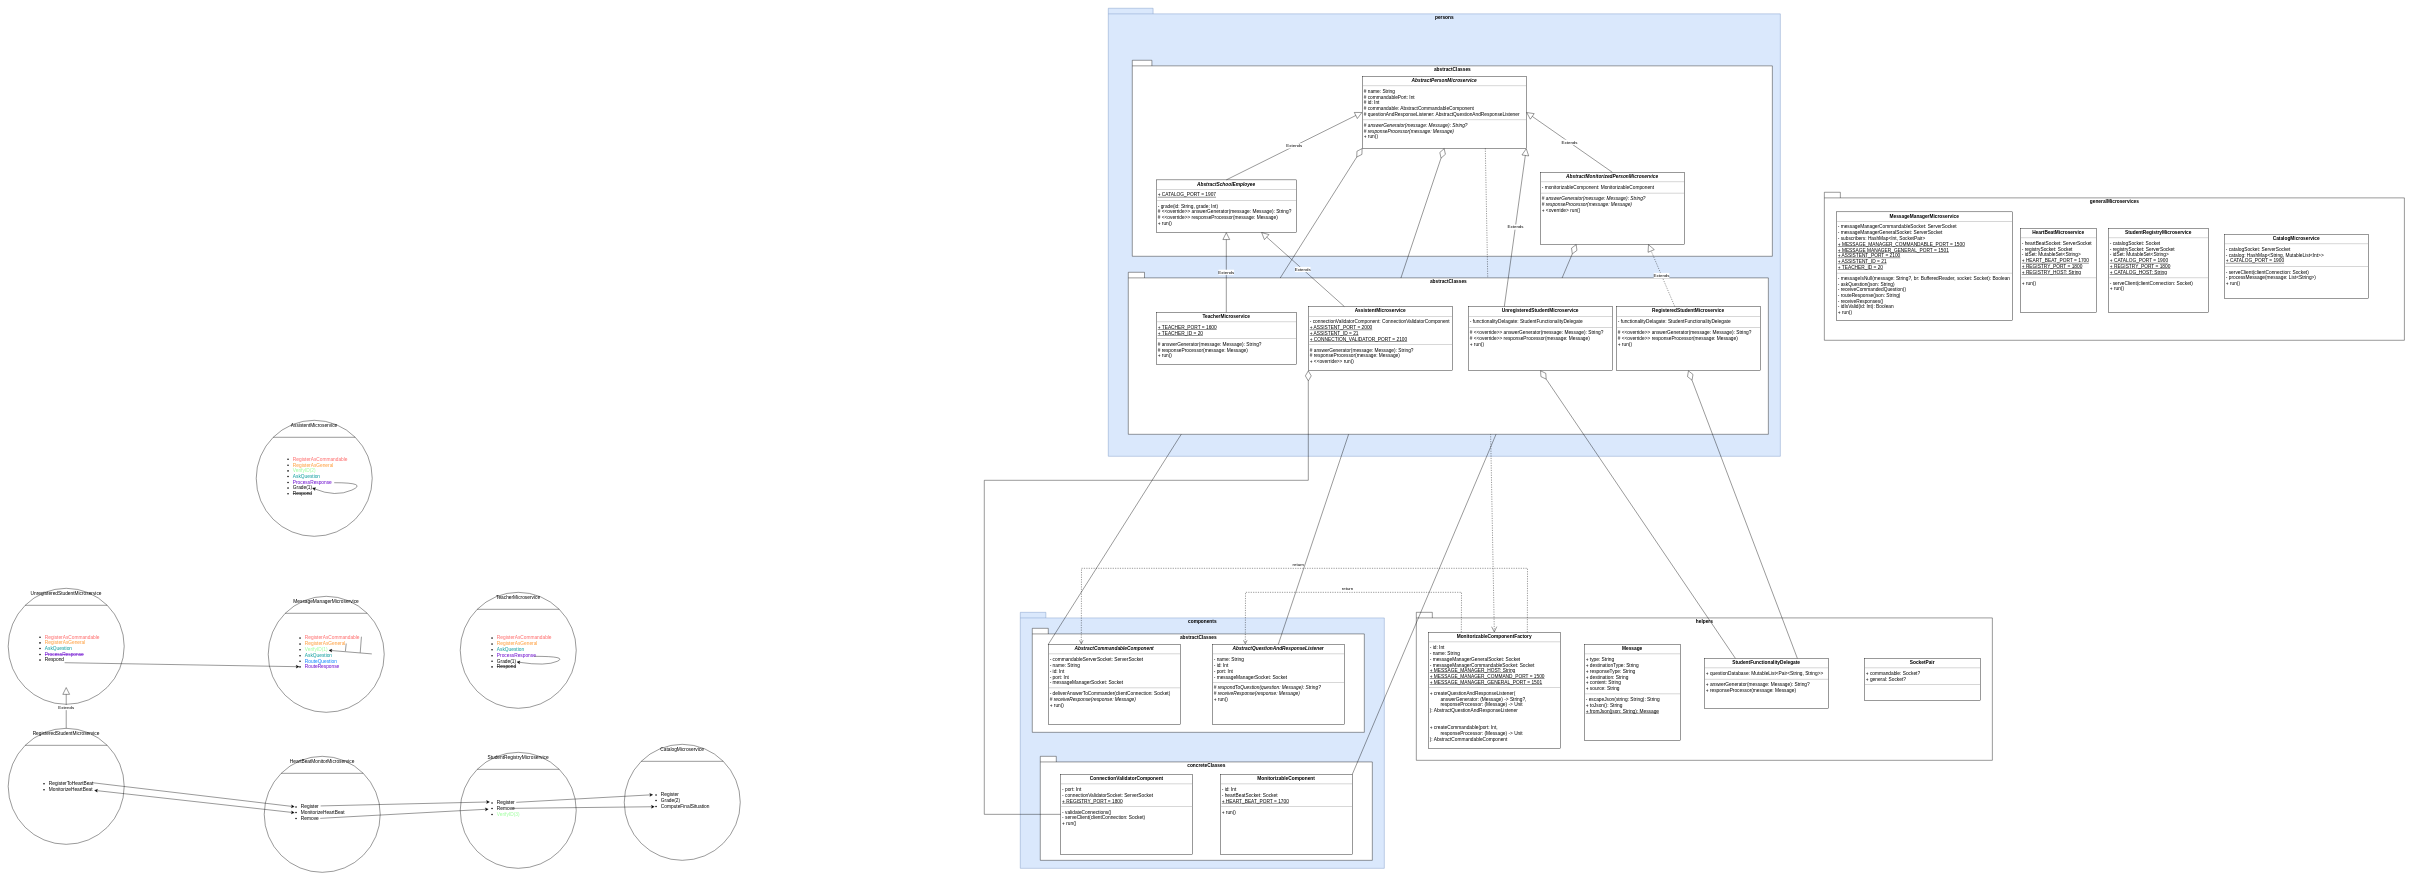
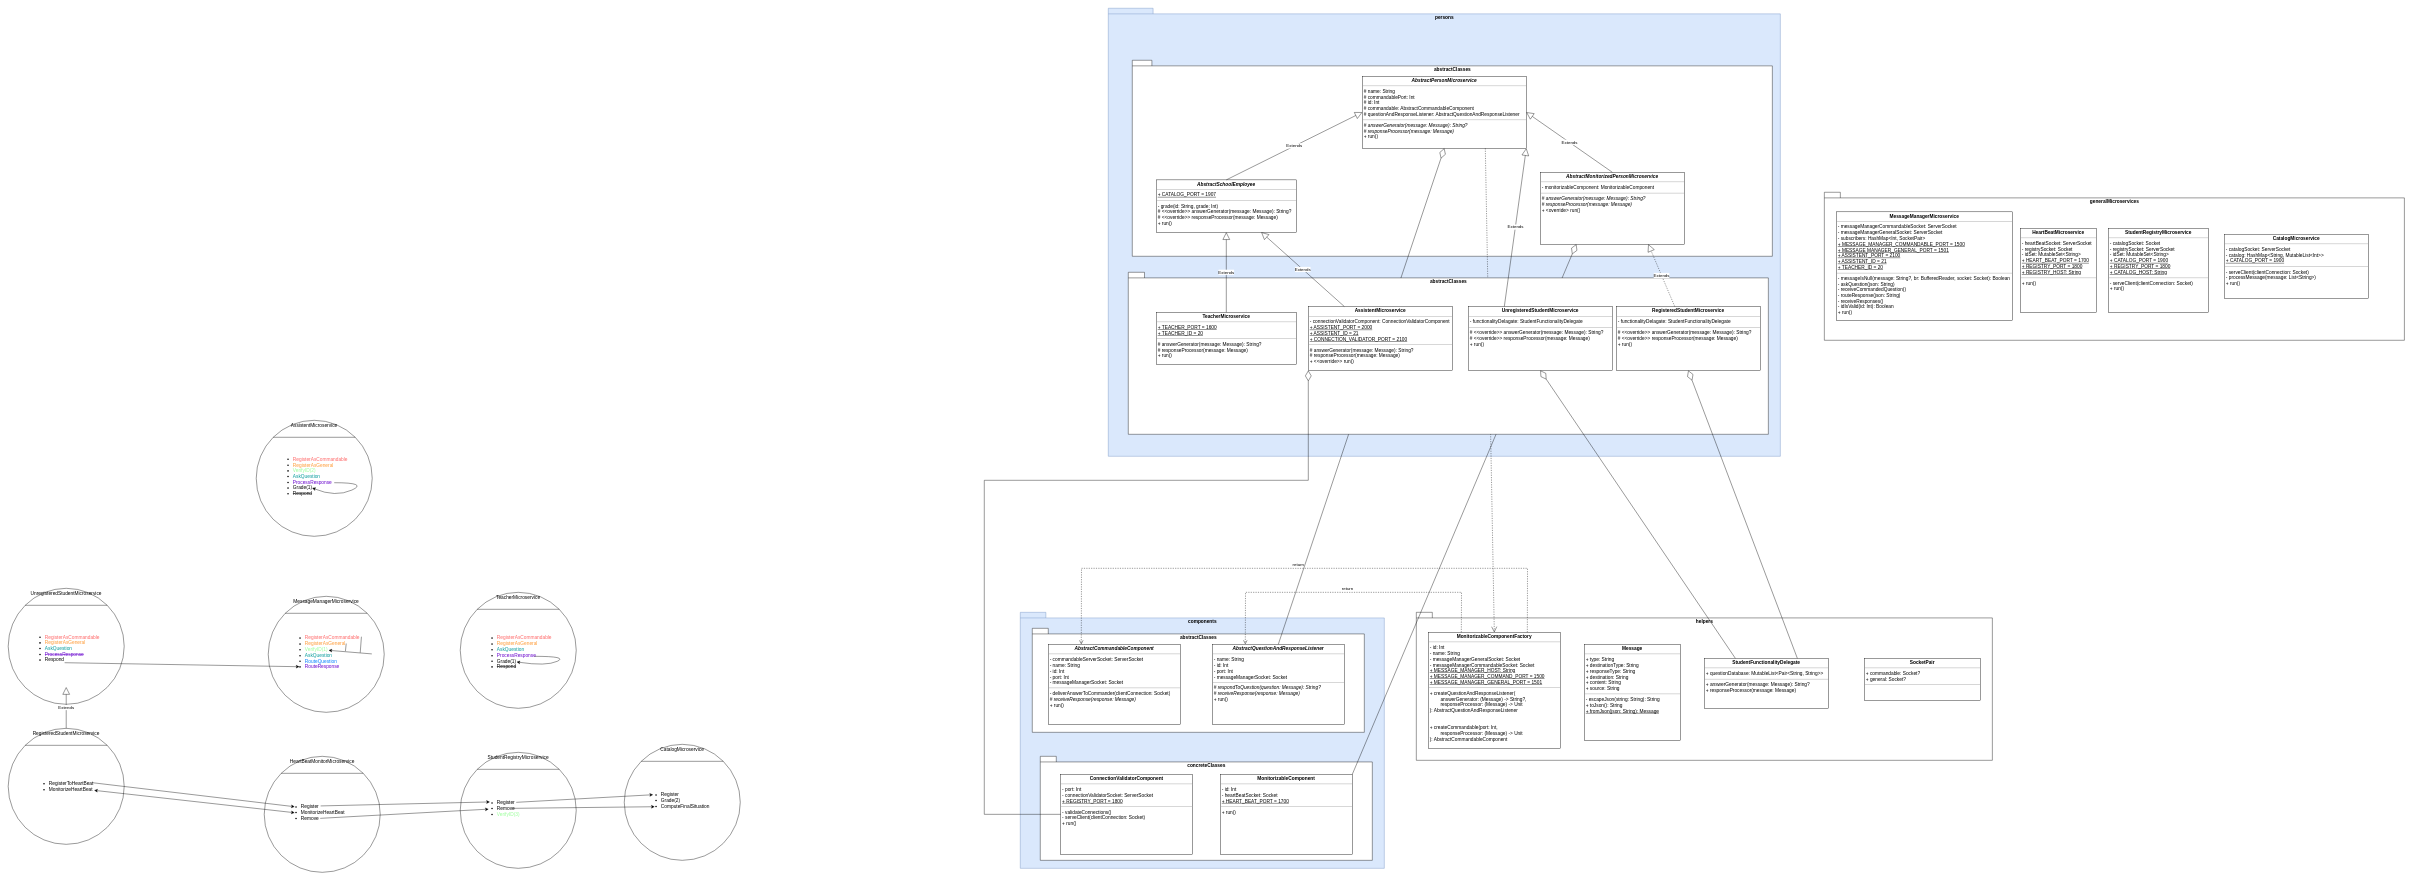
(1115, 538) -> none
